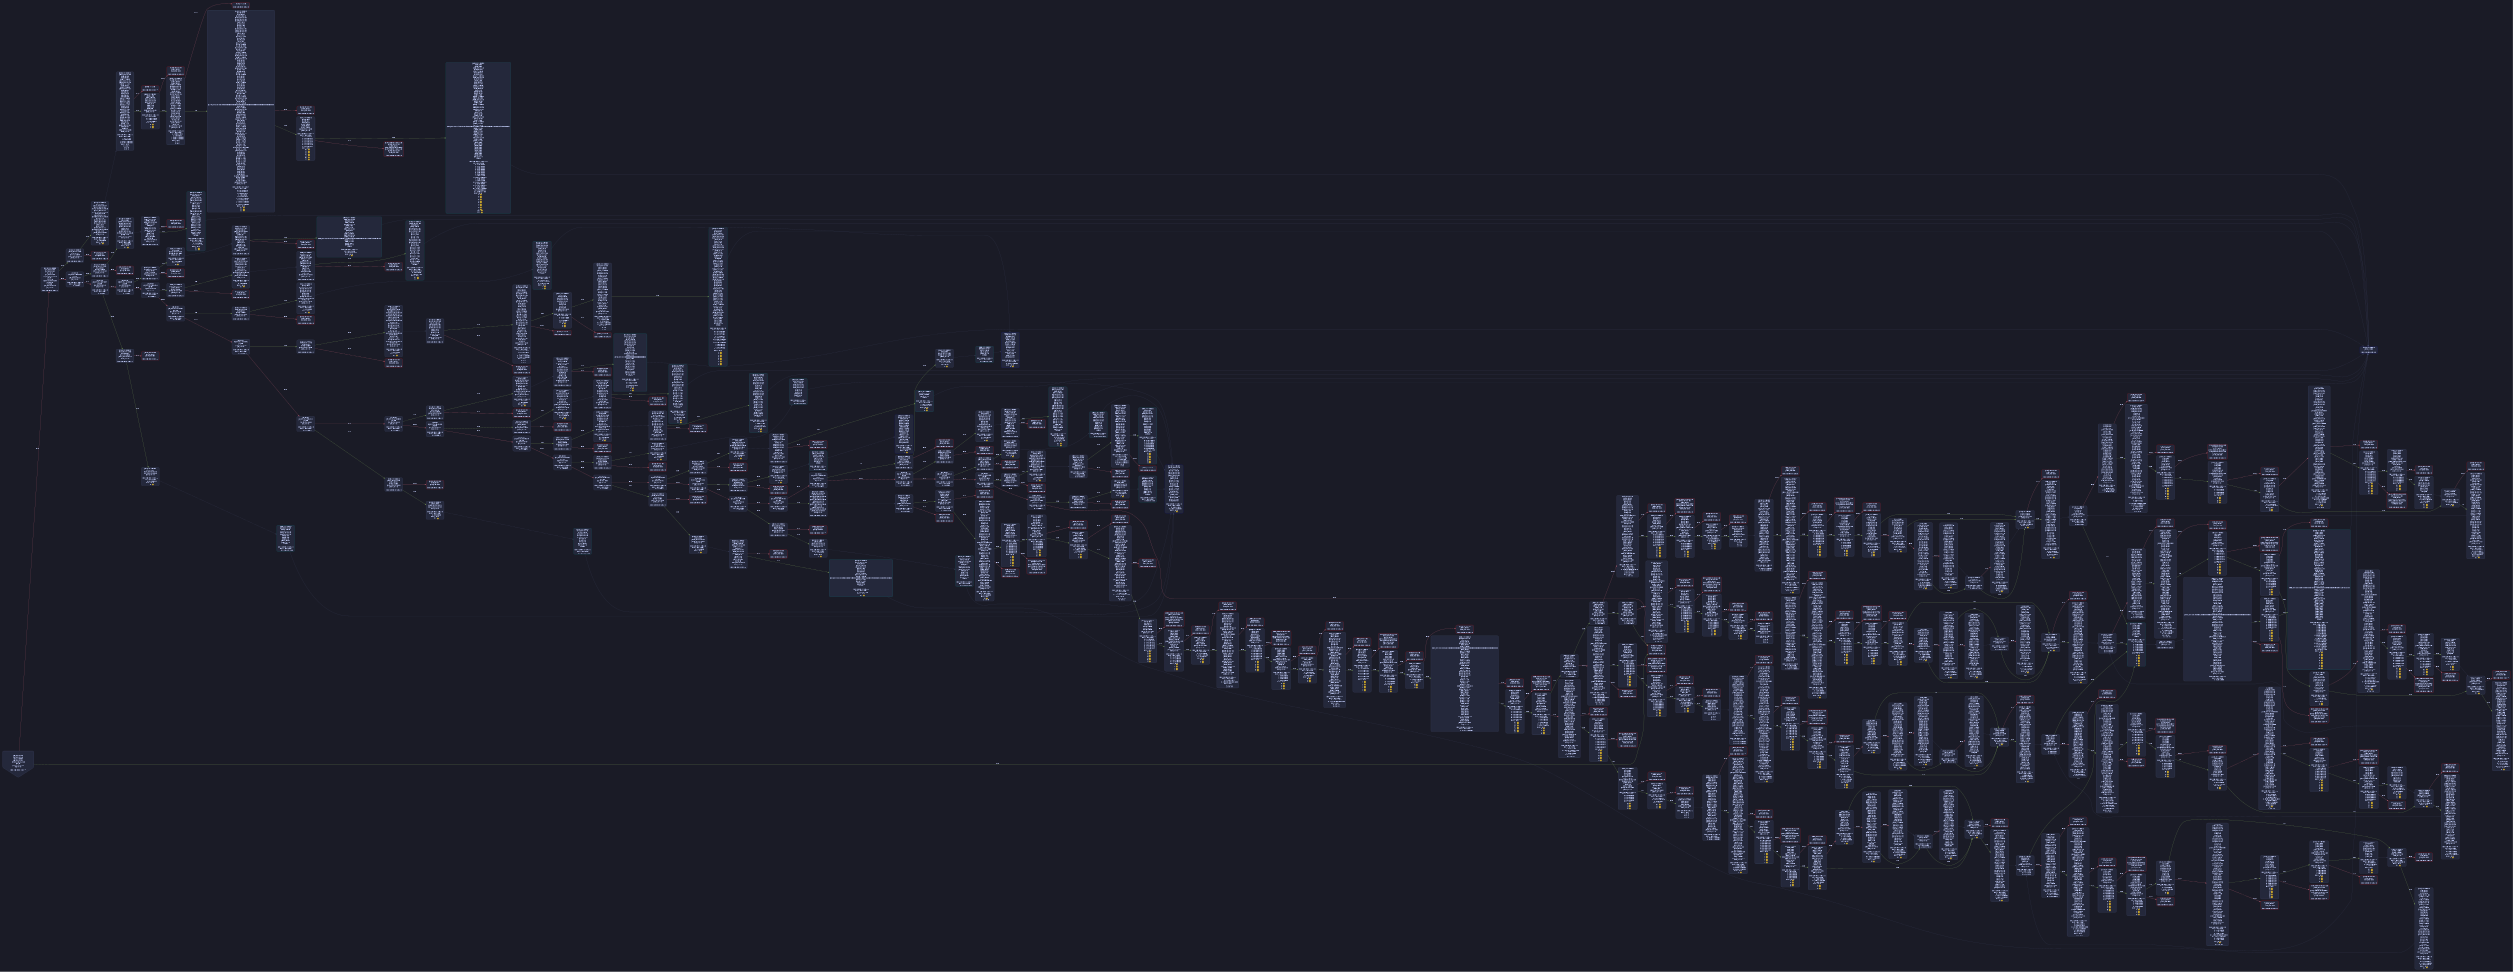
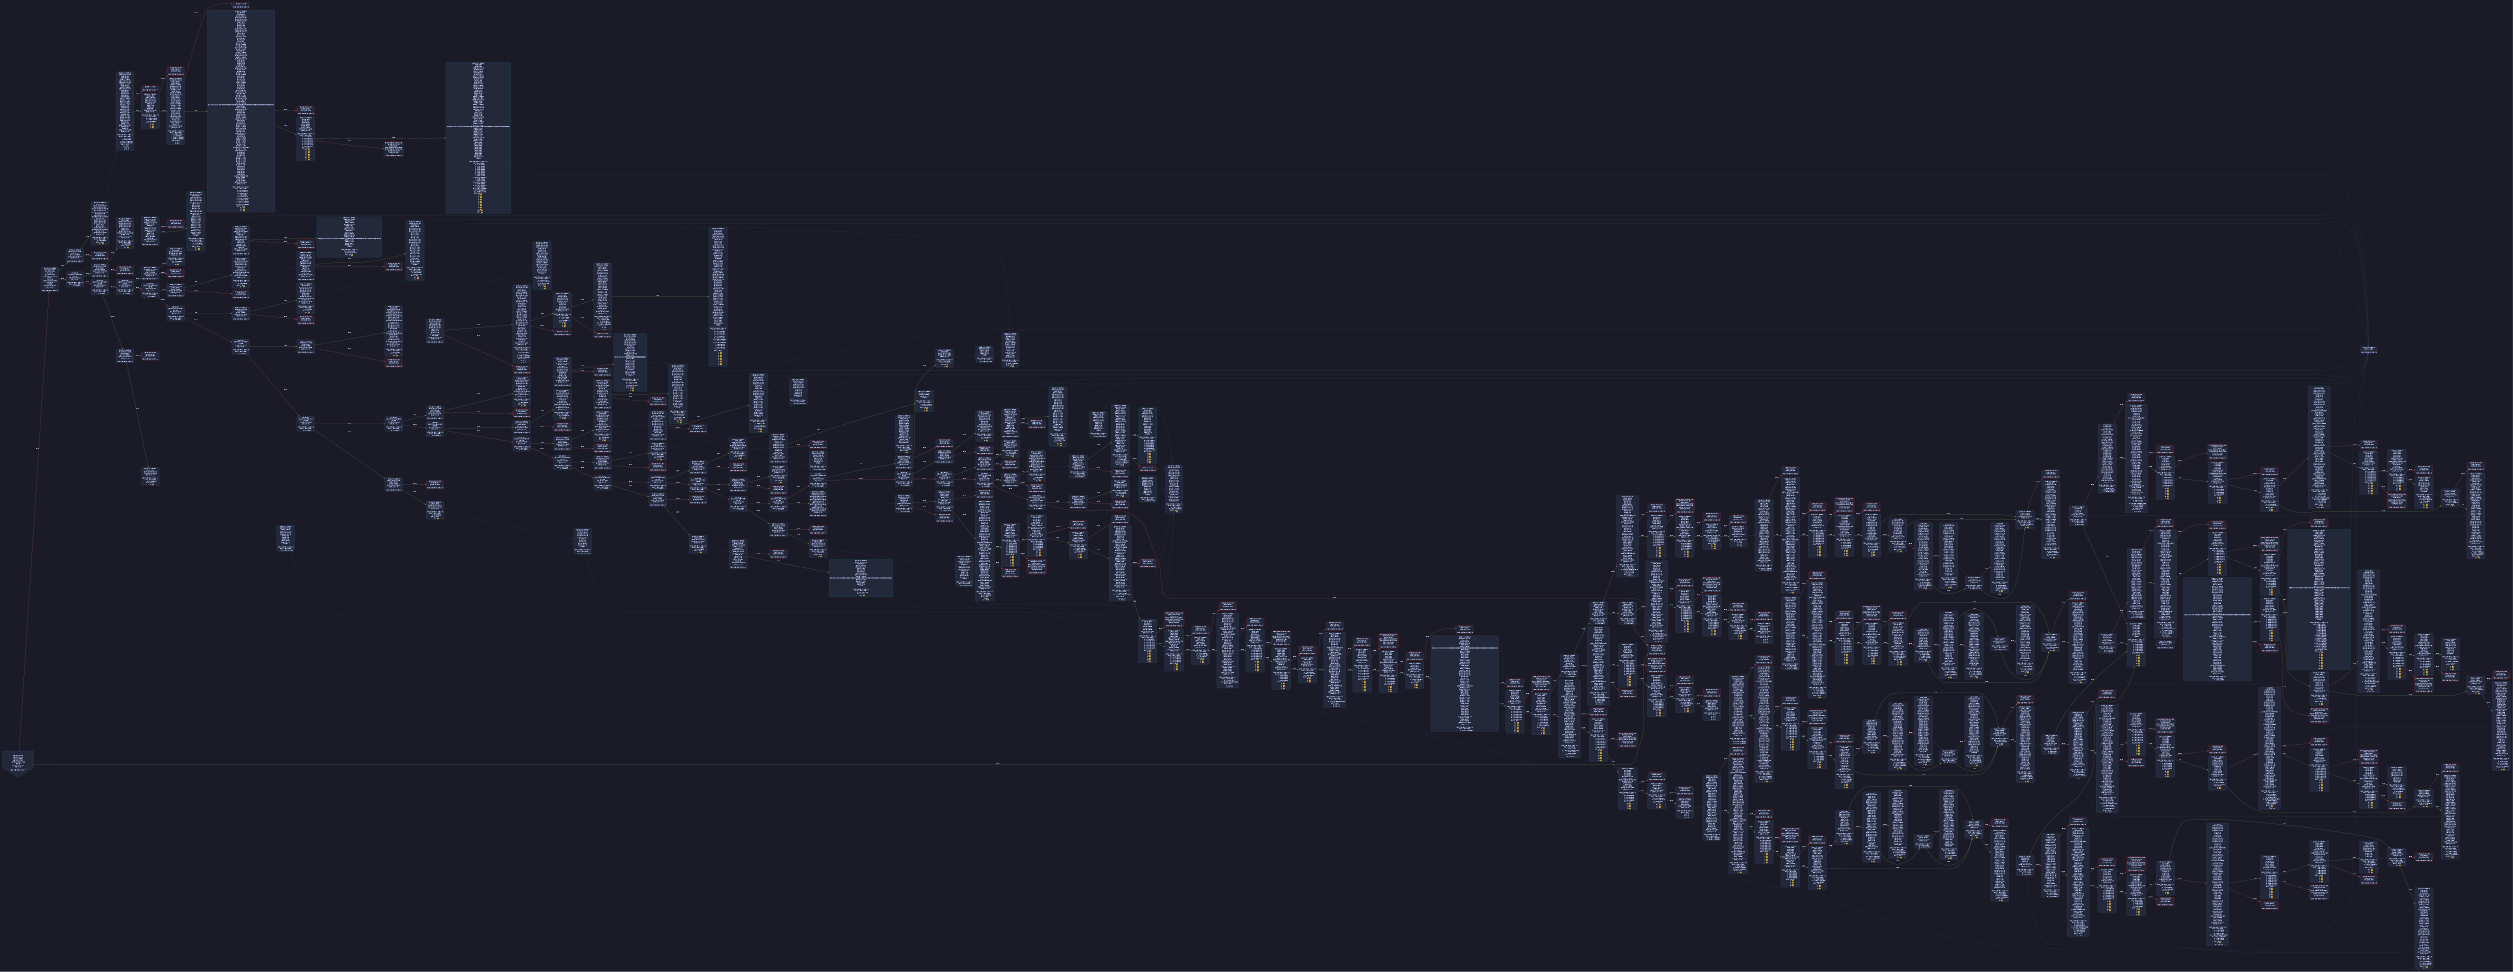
(2369, 350) -> (2369, 350)
